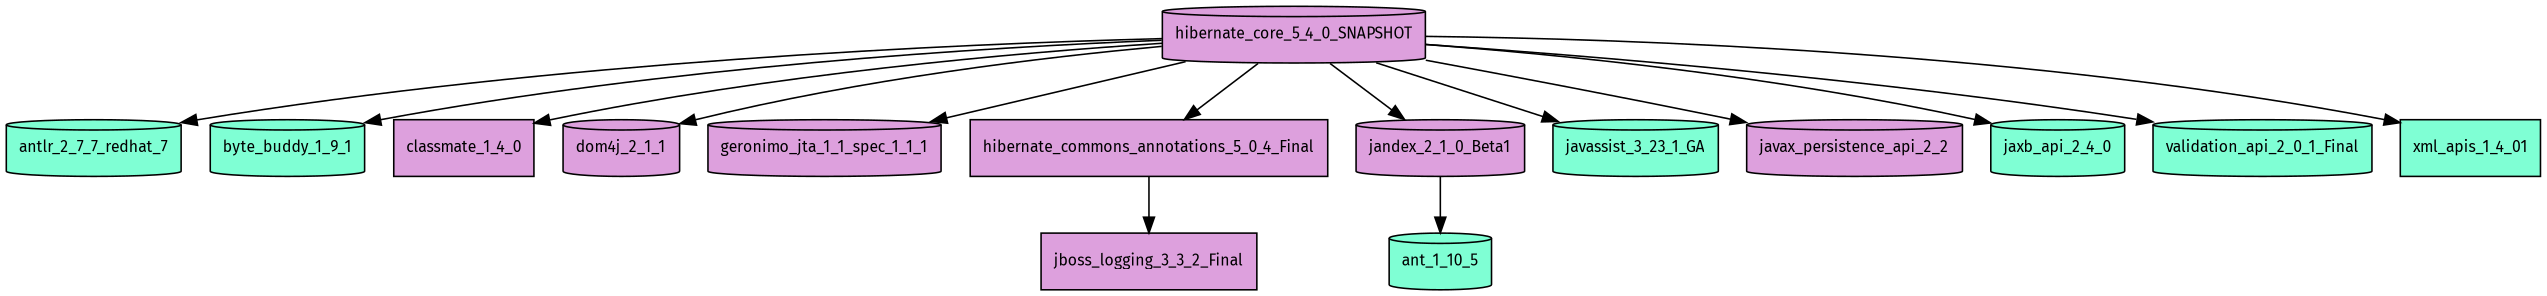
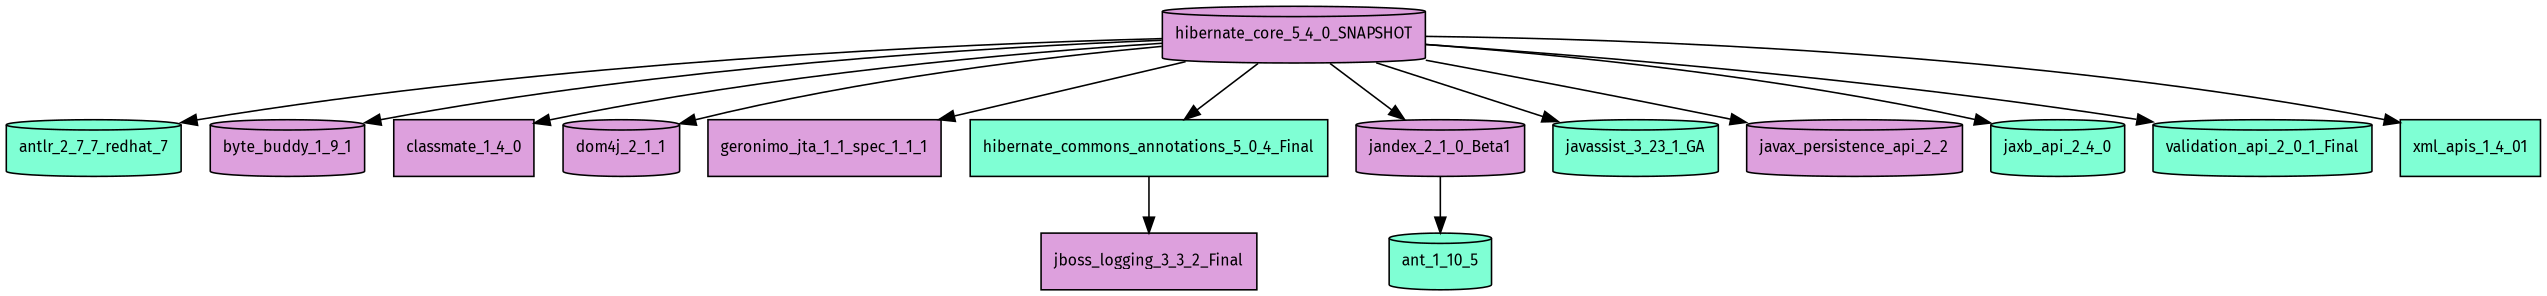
(287, 148) -> (287, 148)
(825, 148) -> (825, 148)
(1149, 148) -> (1149, 148)
